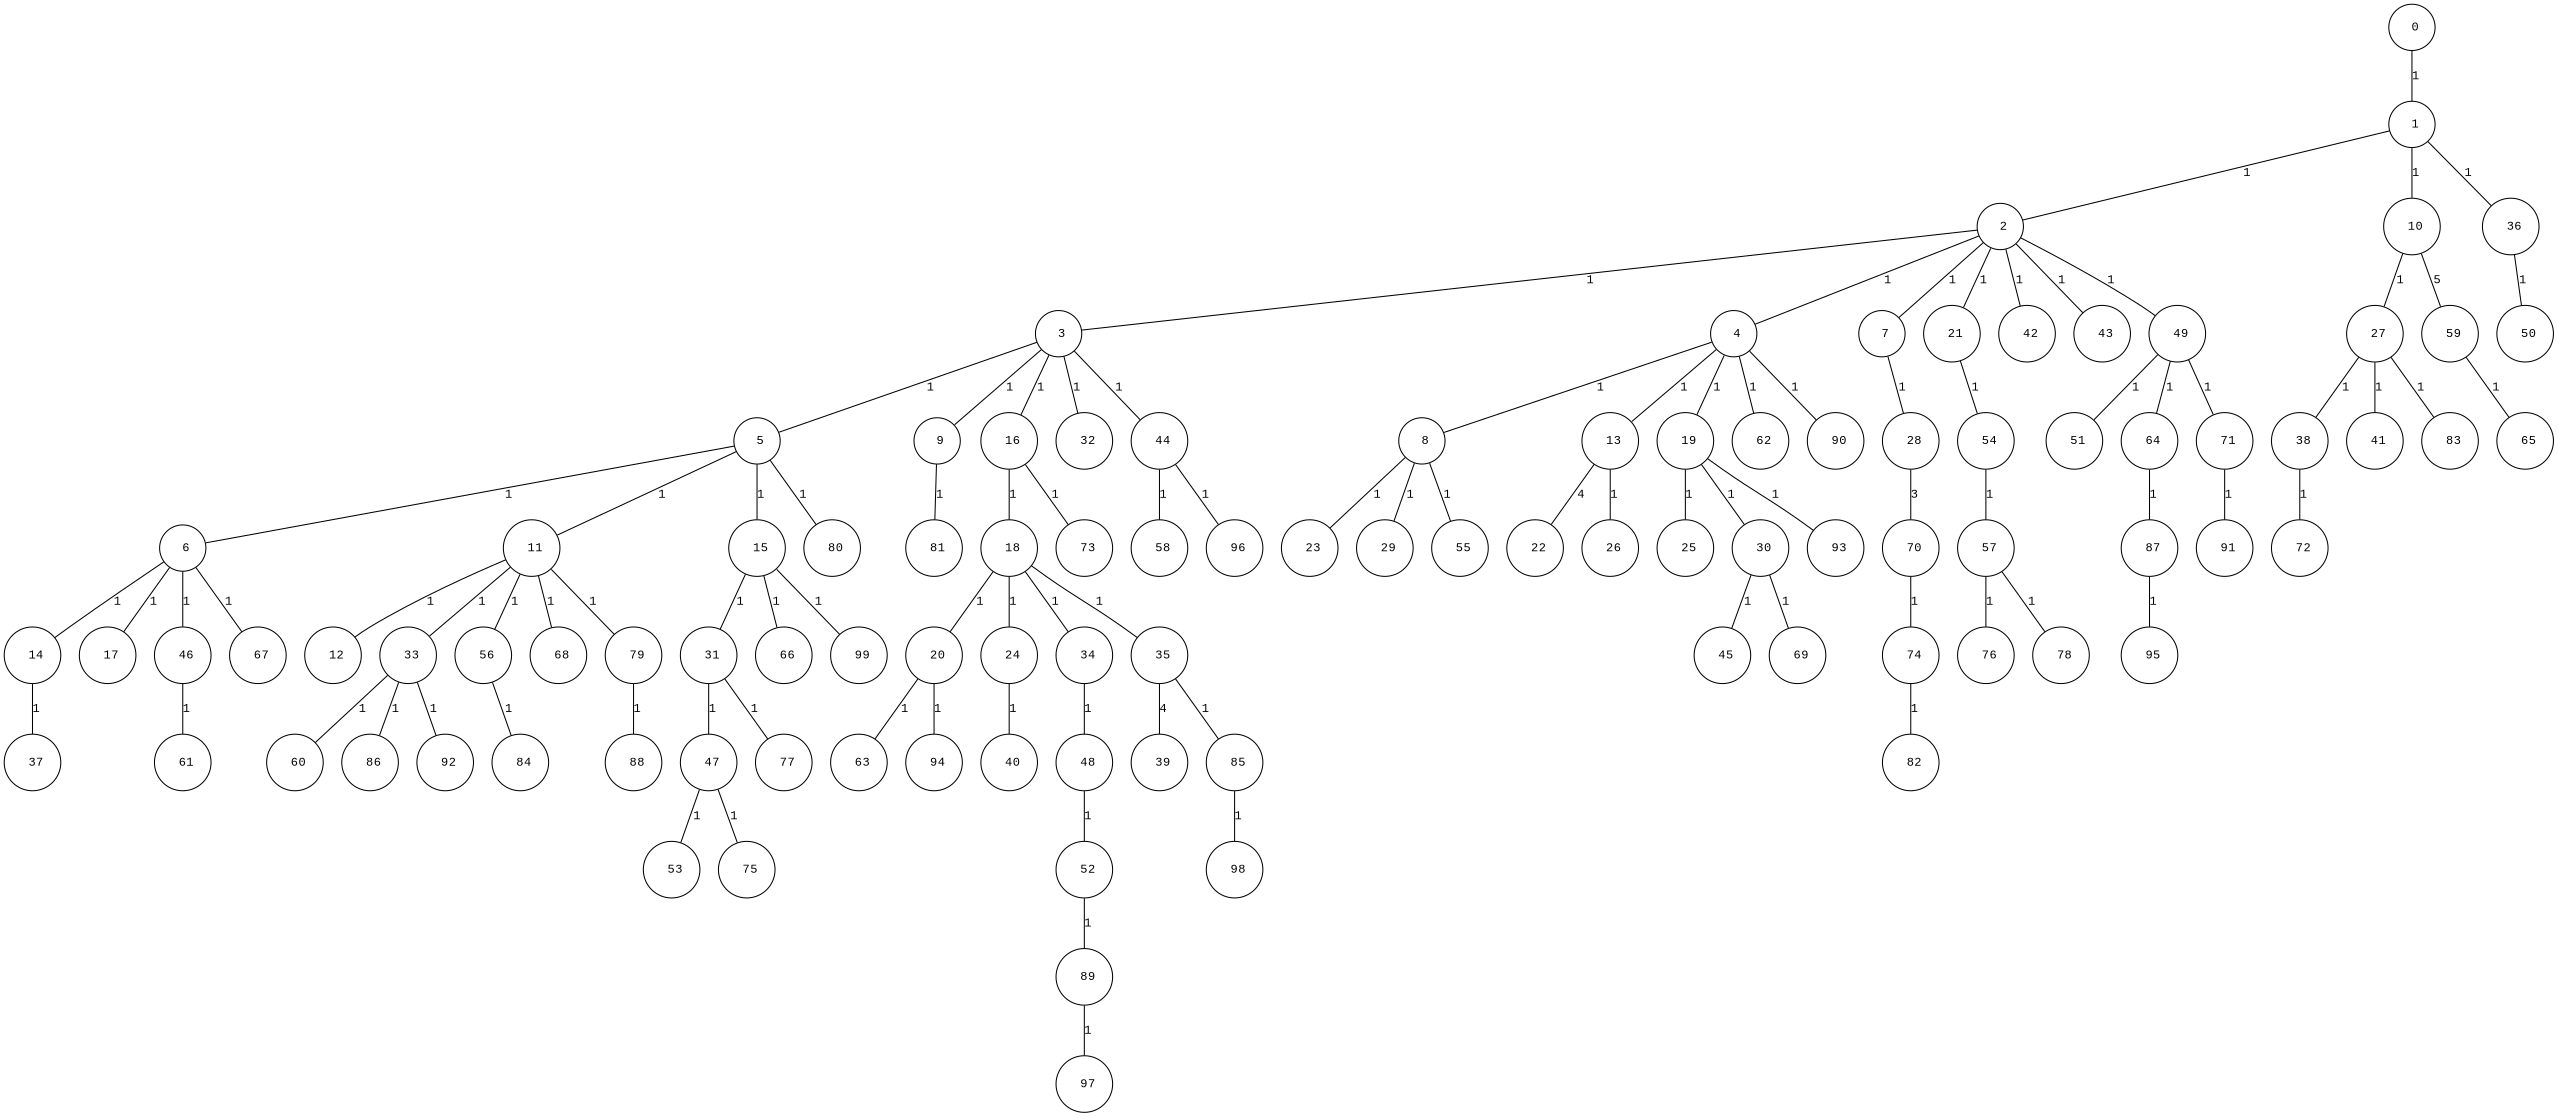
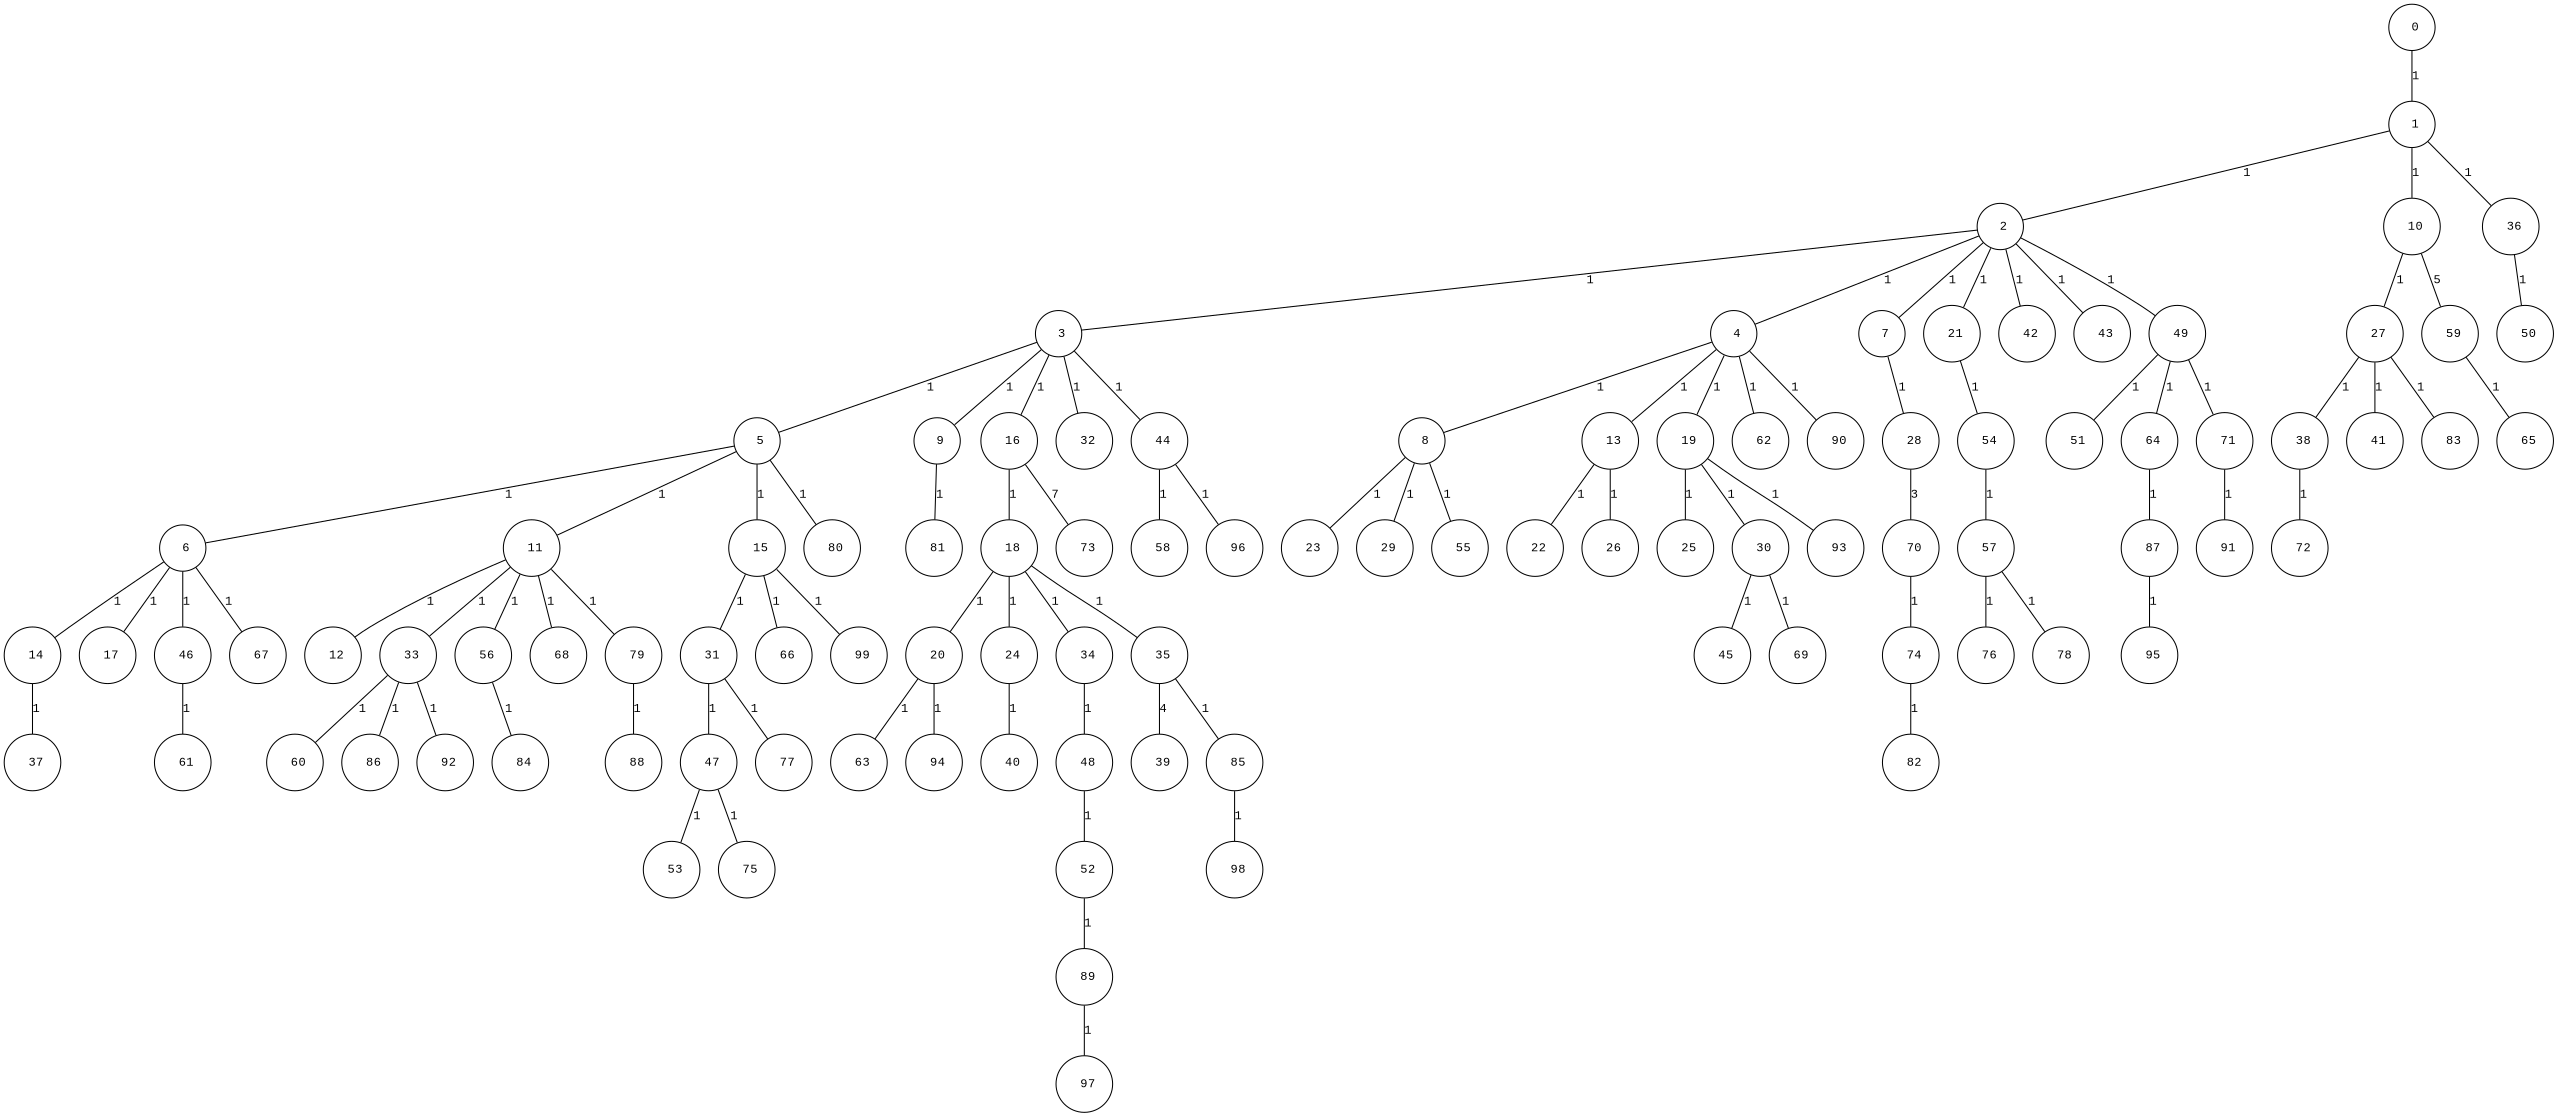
(1056, 494) -> (1056, 494)
(1581, 494) -> (1581, 494)
